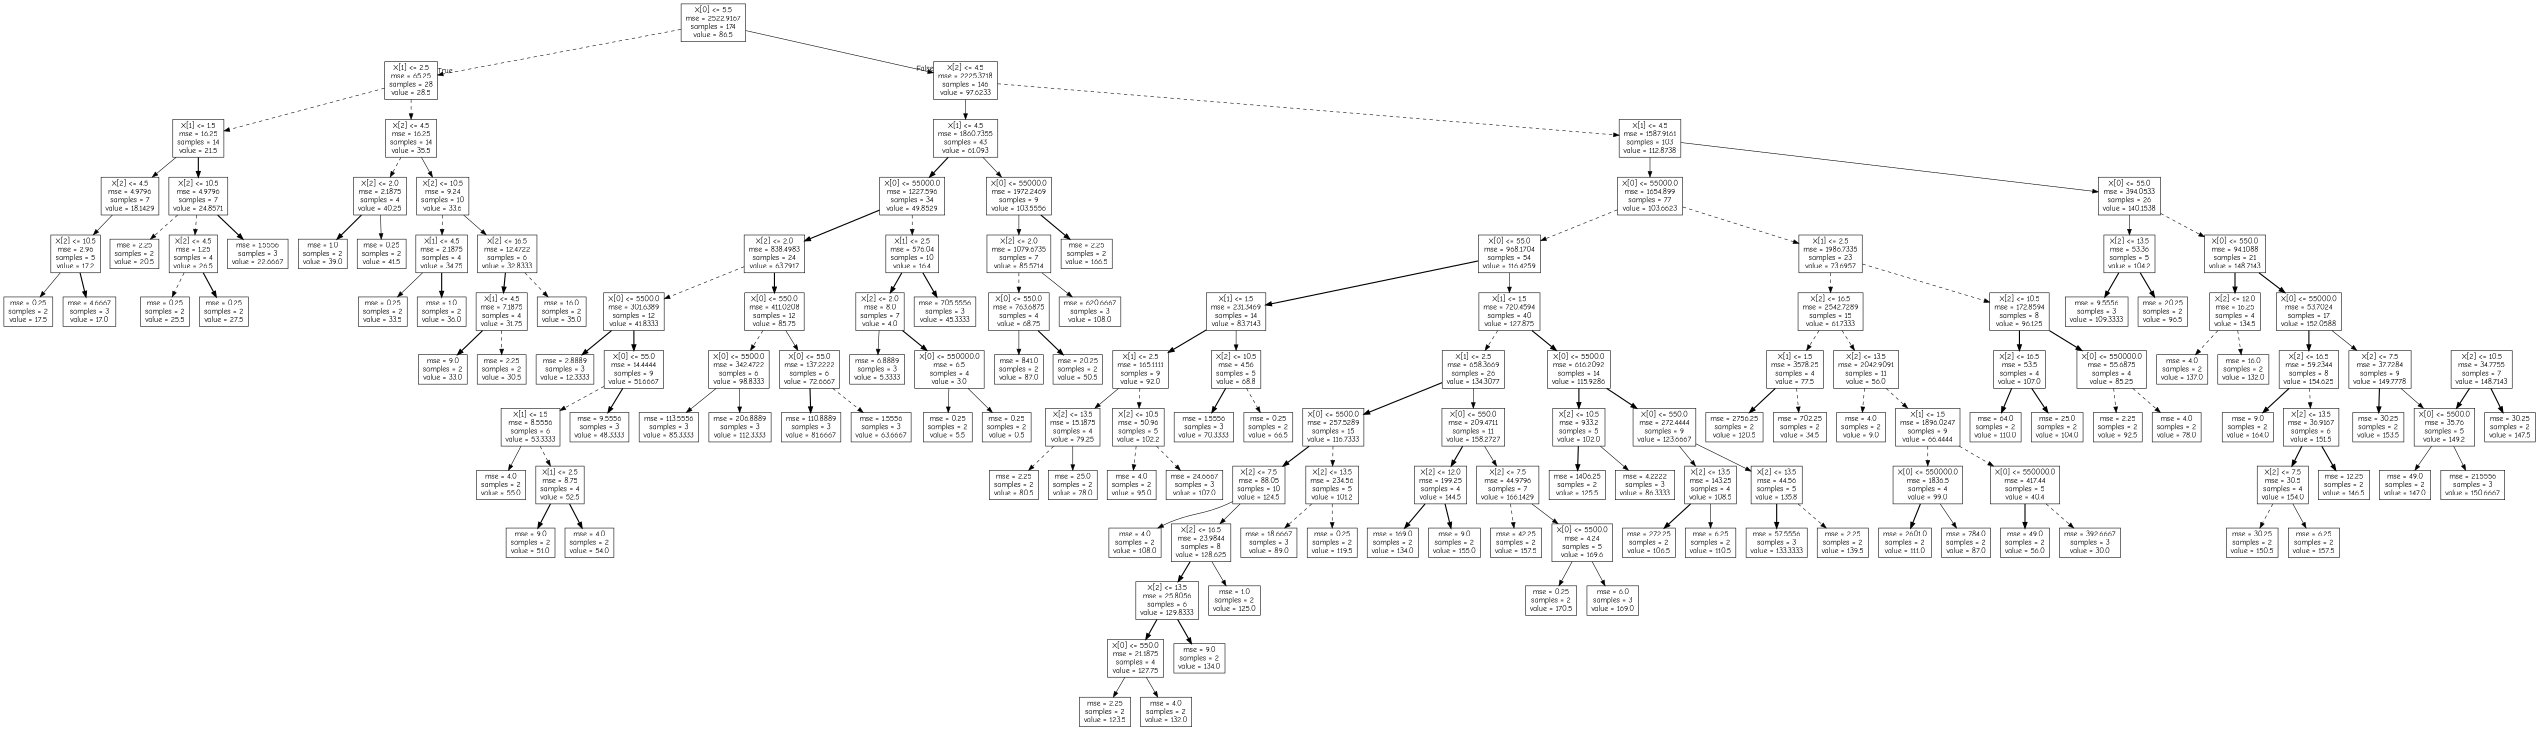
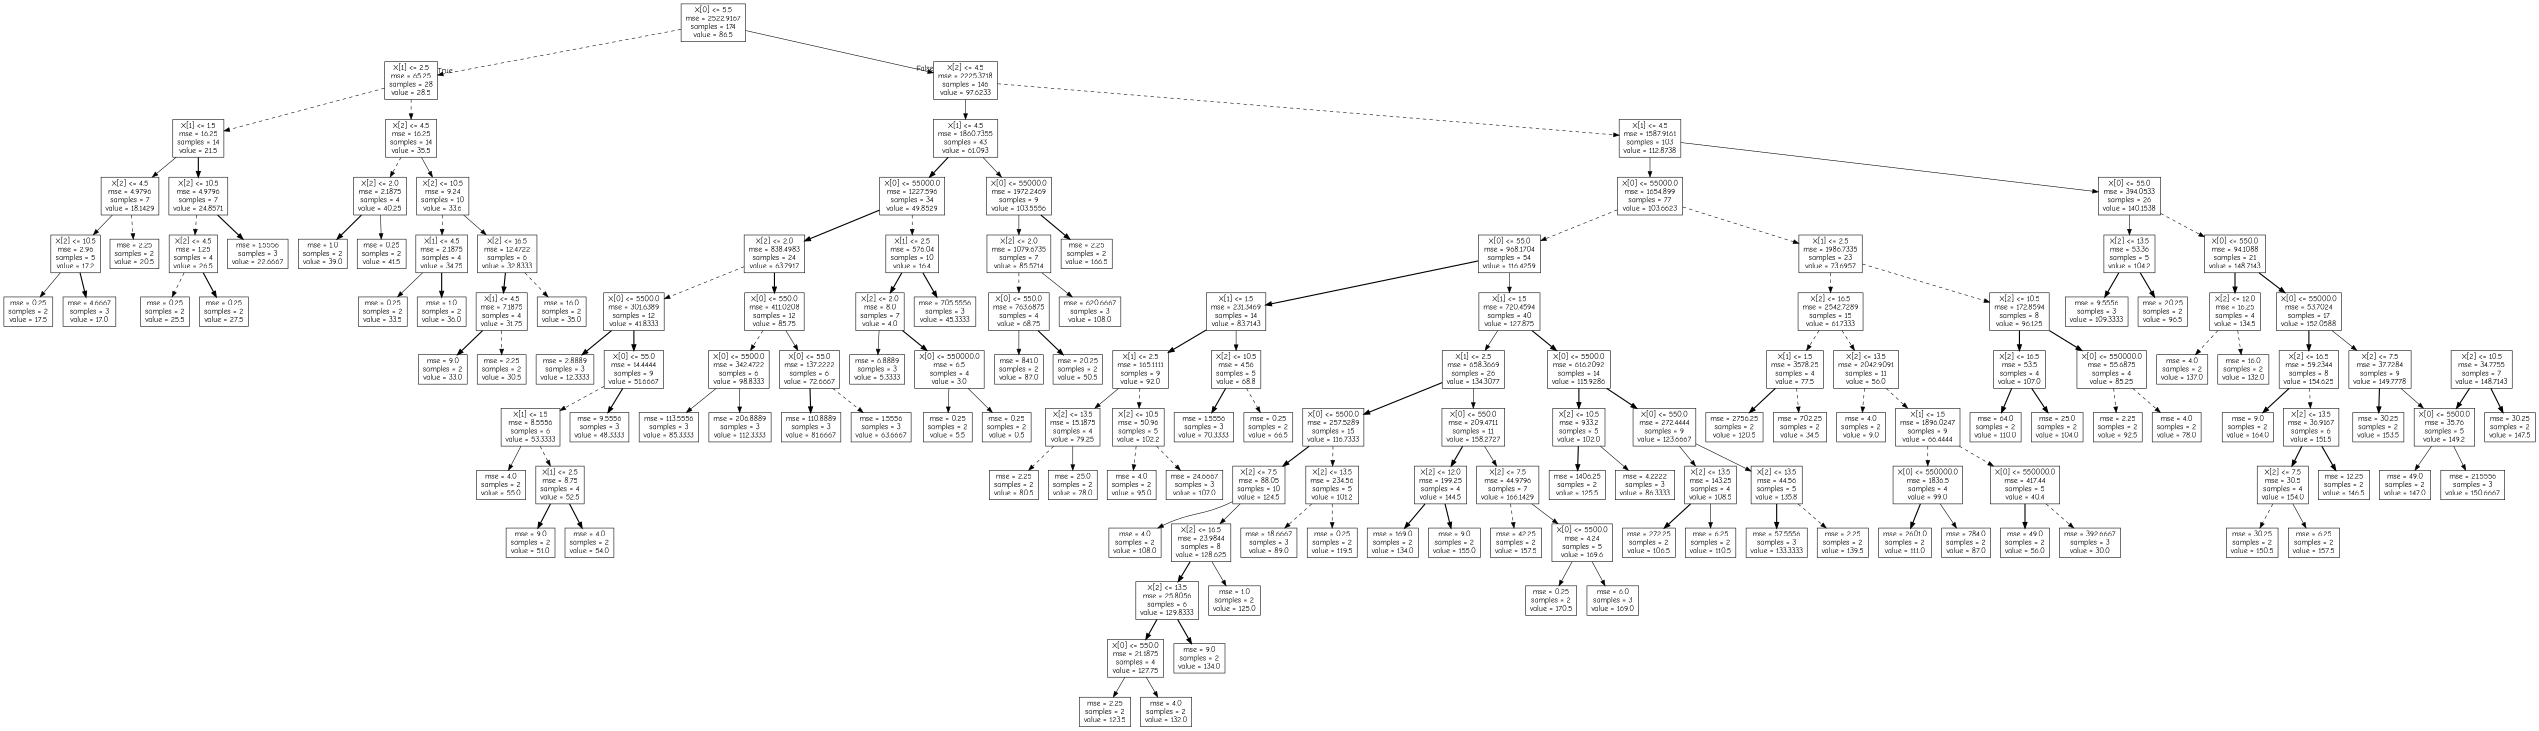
(166, 225) -> (132, 224)
(1493, 338) -> (1493, 338)
